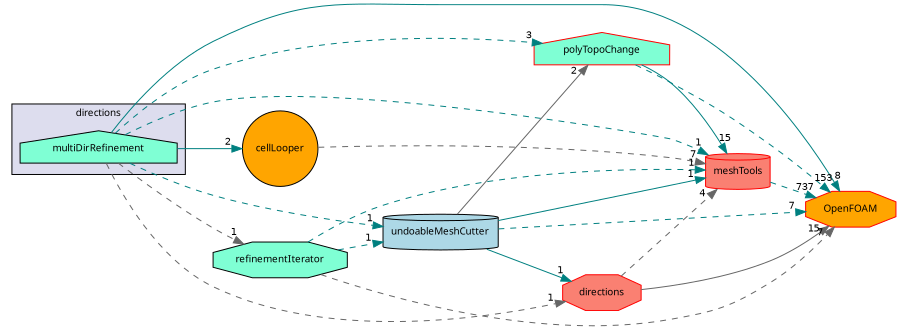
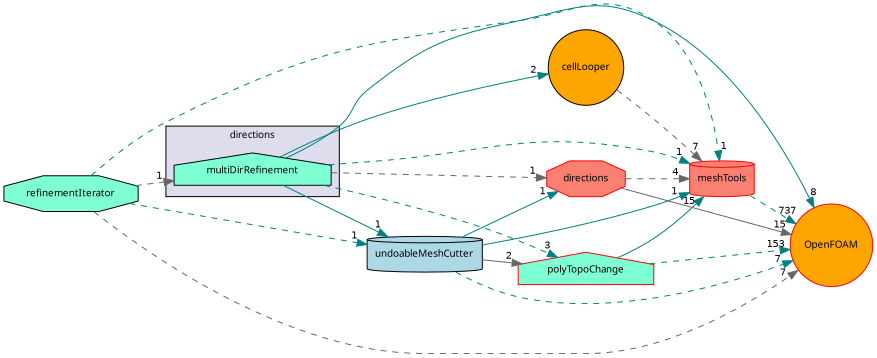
(175, 204) -> (150, 184)
(249, 204) -> (331, 209)
(851, 209) -> (831, 245)
